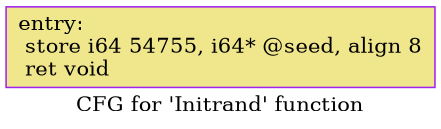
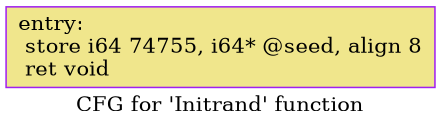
(221, 46) -> (221, 46)
